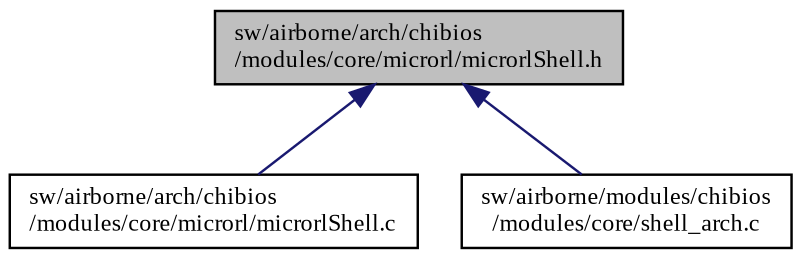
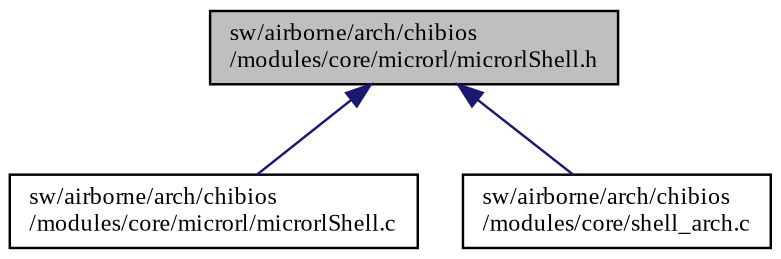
(627, 211) -> (617, 211)
